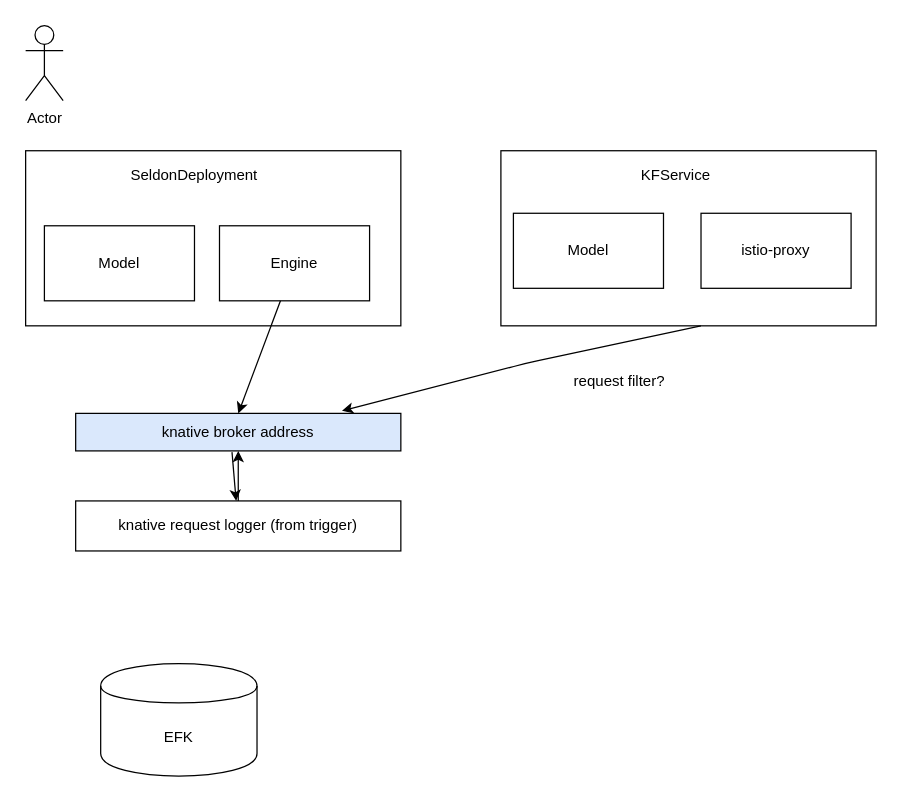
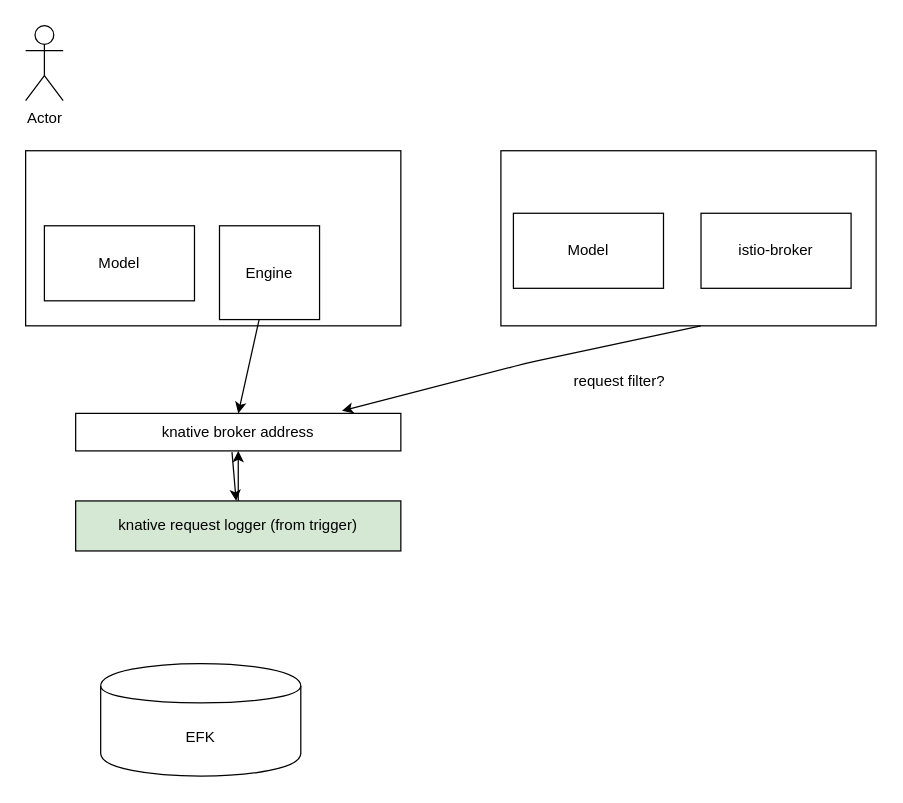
(194, 176) -> none
(676, 176) -> none
(776, 251) -> (776, 251)
(294, 263) -> (269, 273)
(238, 432) -> (238, 432)
(238, 526) -> (238, 526)
(179, 719) -> (201, 719)
